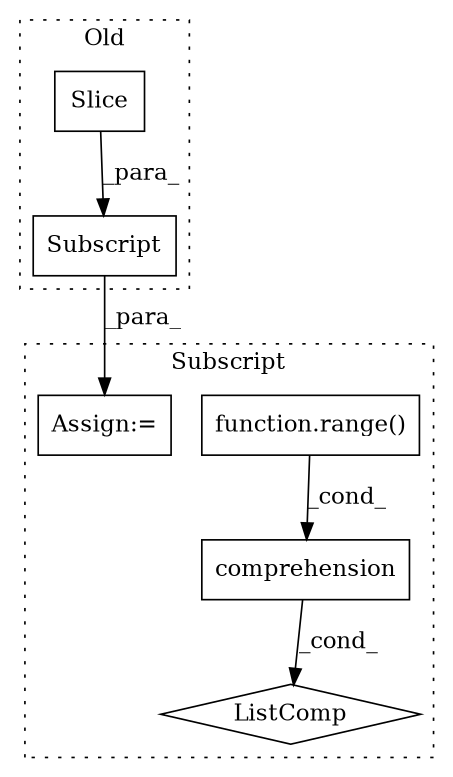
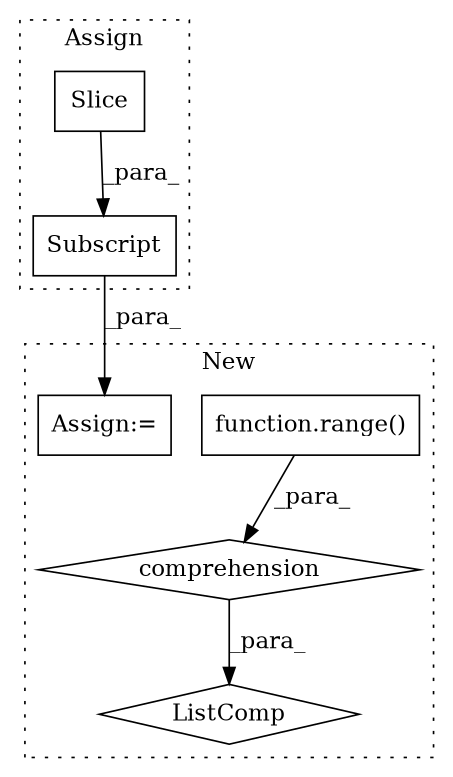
(105, 39) -> (105, 39)
(229, 363) -> (229, 363)
(347, 498) -> (312, 498)
(306, 570) -> (229, 570)
(339, 642) -> (267, 642)
